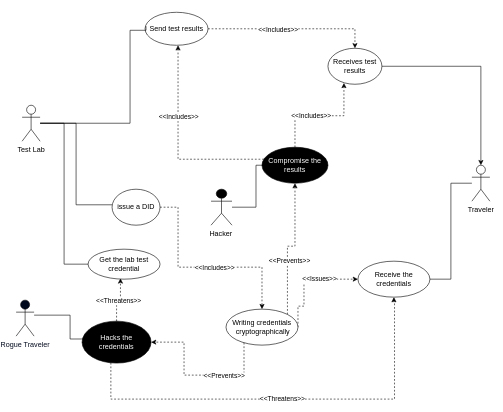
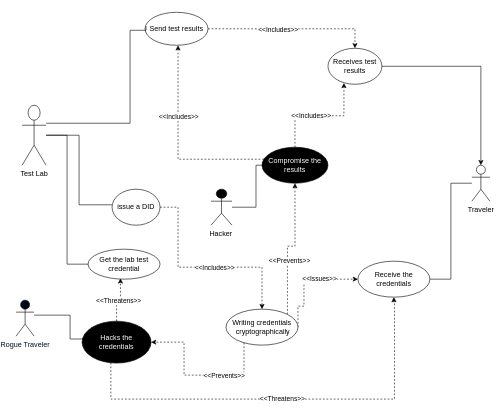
(31, 123) -> (34, 135)
